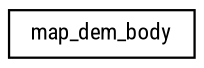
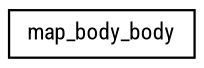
(102, 34) -> (102, 34)
